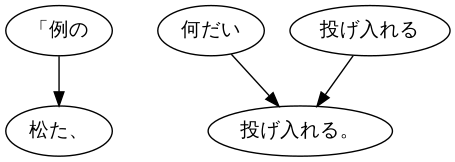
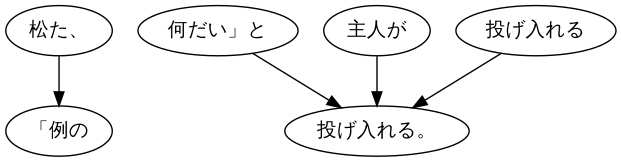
(211, 31) -> (377, 31)
none -> (218, 31)
(59, 74) -> (59, 74)
